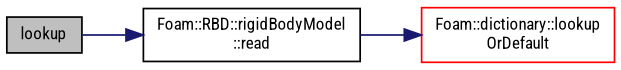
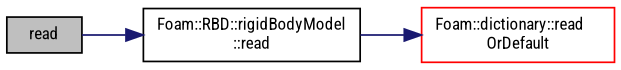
(44, 35) -> (44, 35)
(518, 35) -> (518, 35)
